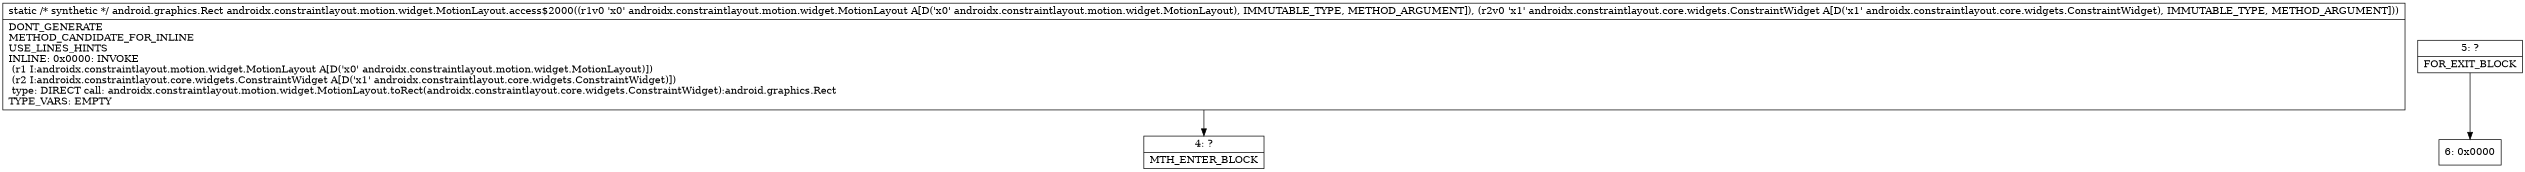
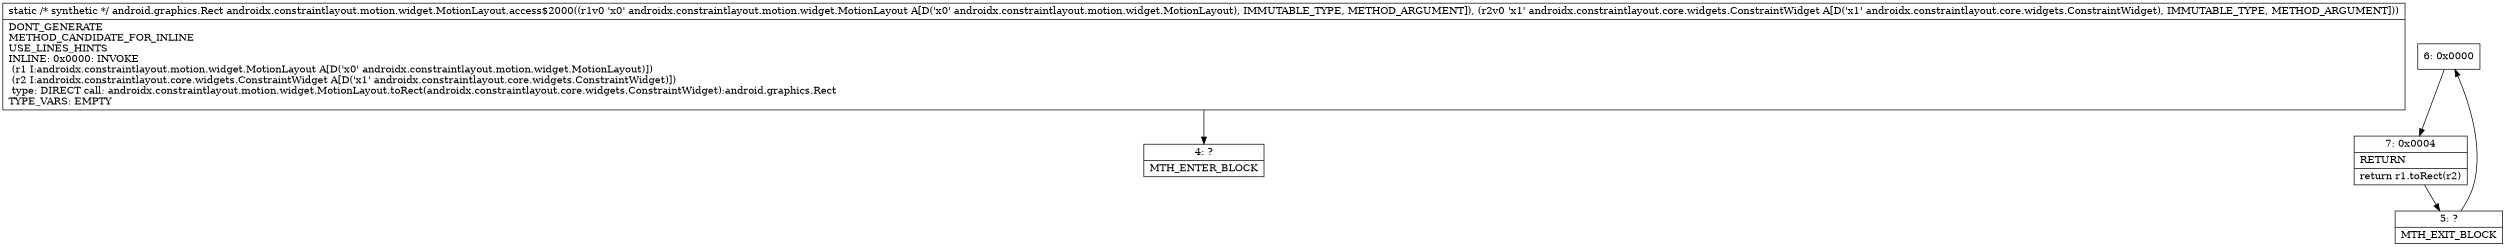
(2470, 64) -> (2449, 235)
none -> (2411, 160)
